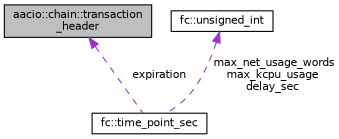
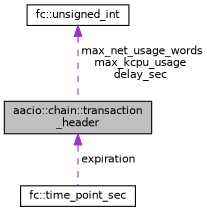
(198, 83) -> (78, 69)
